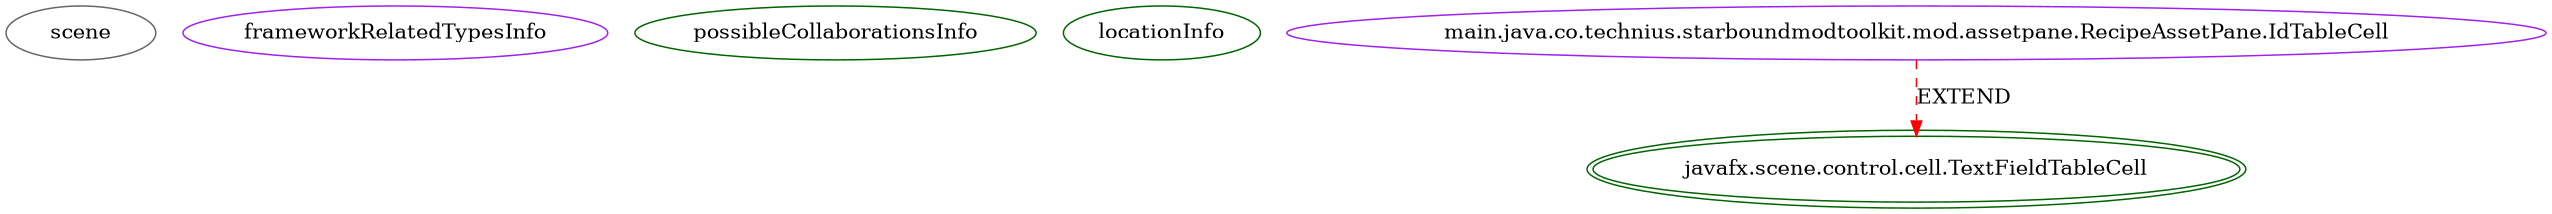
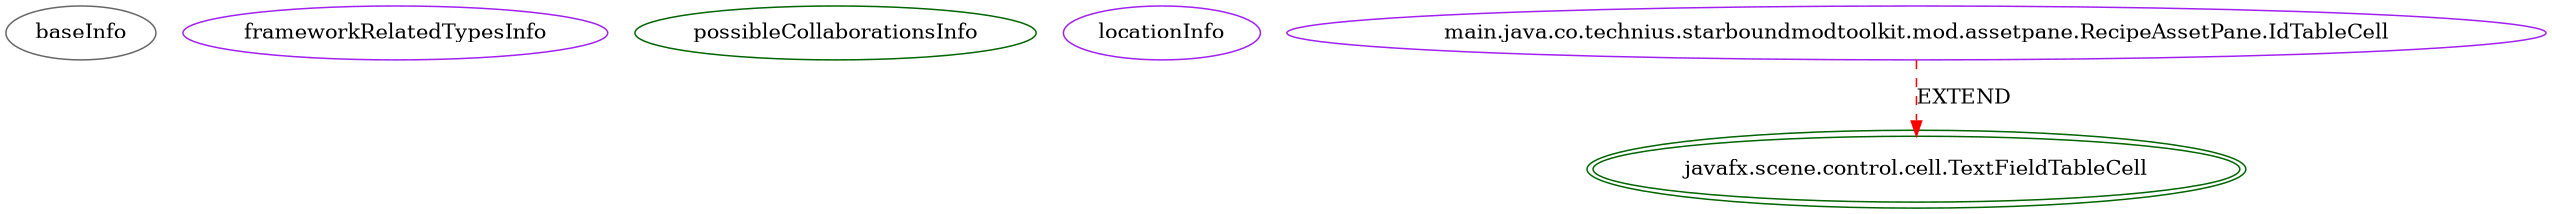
(81, 33) -> (81, 33)
(1162, 33) -> (1162, 33)
